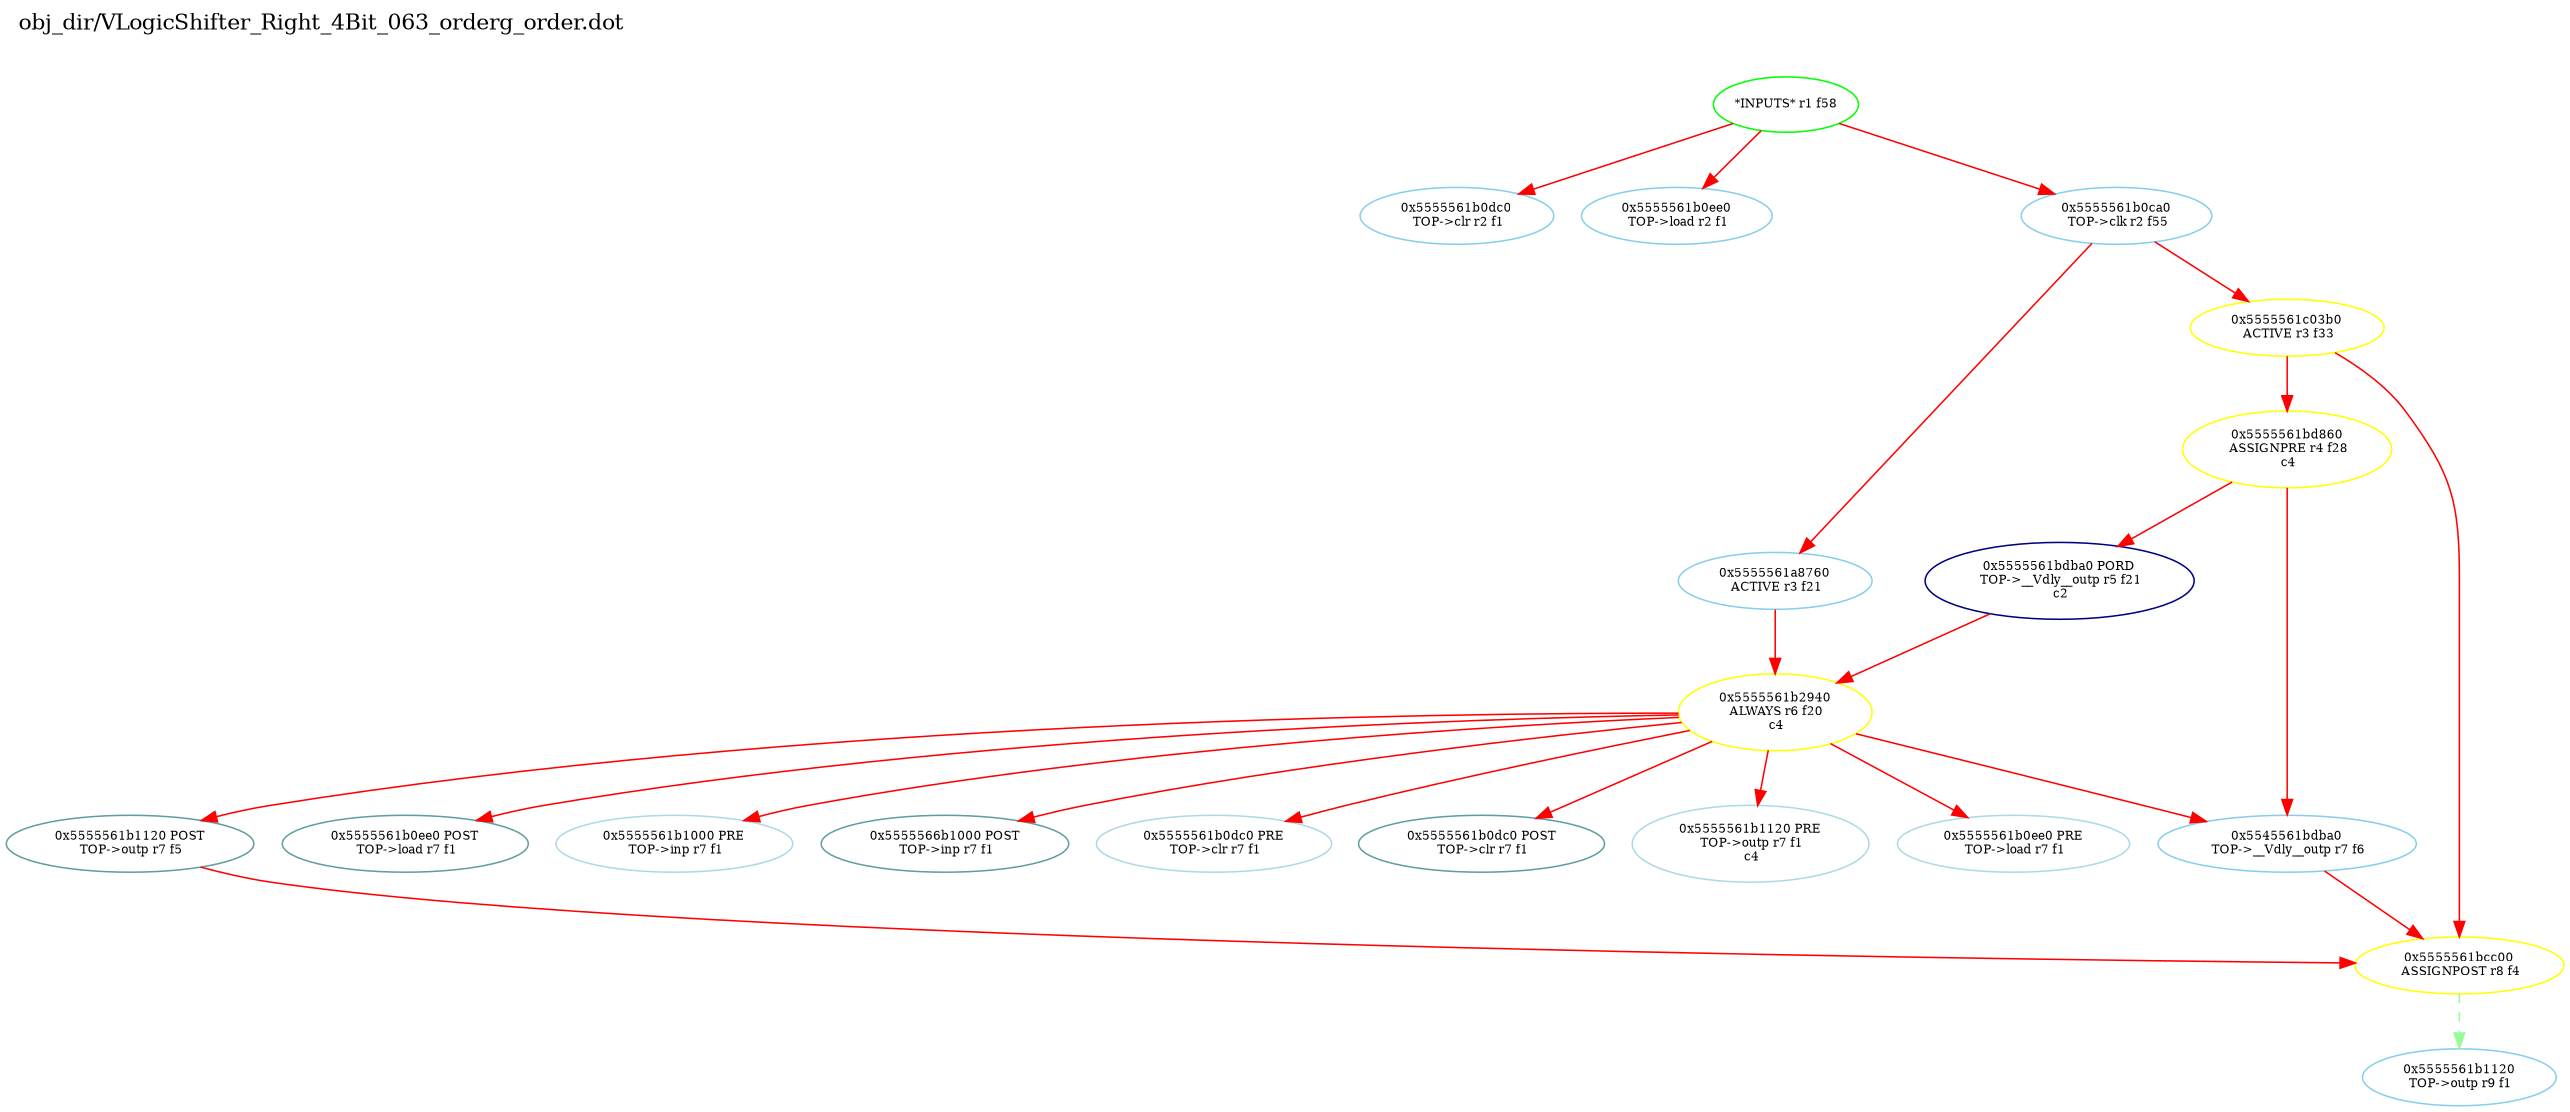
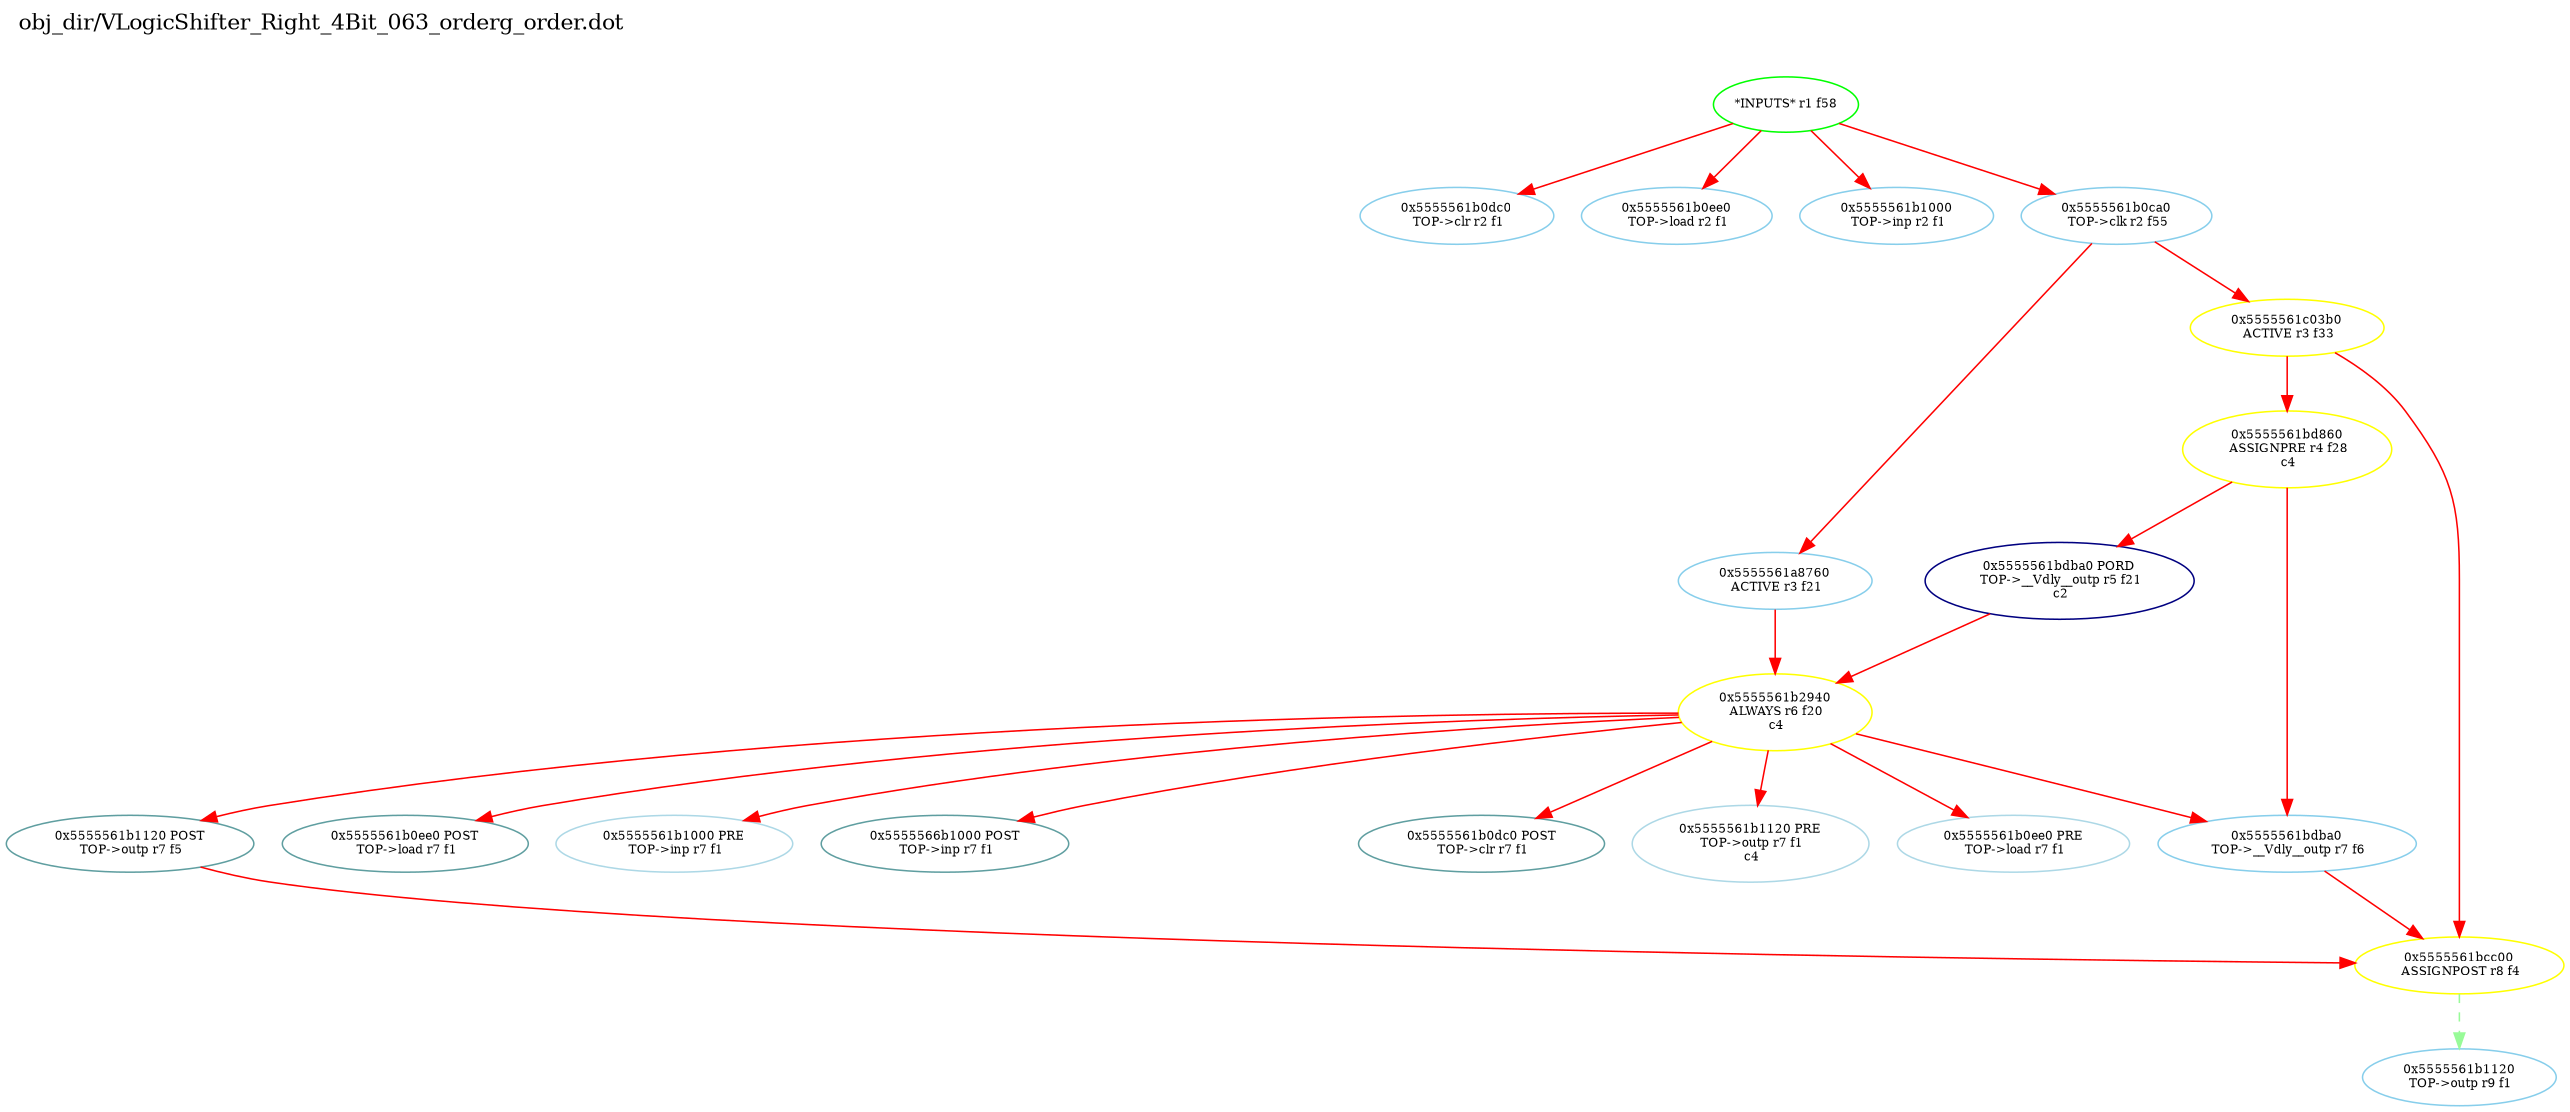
none -> (1897, 216)
(1214, 844) -> none
(2287, 844) -> (2287, 844)
